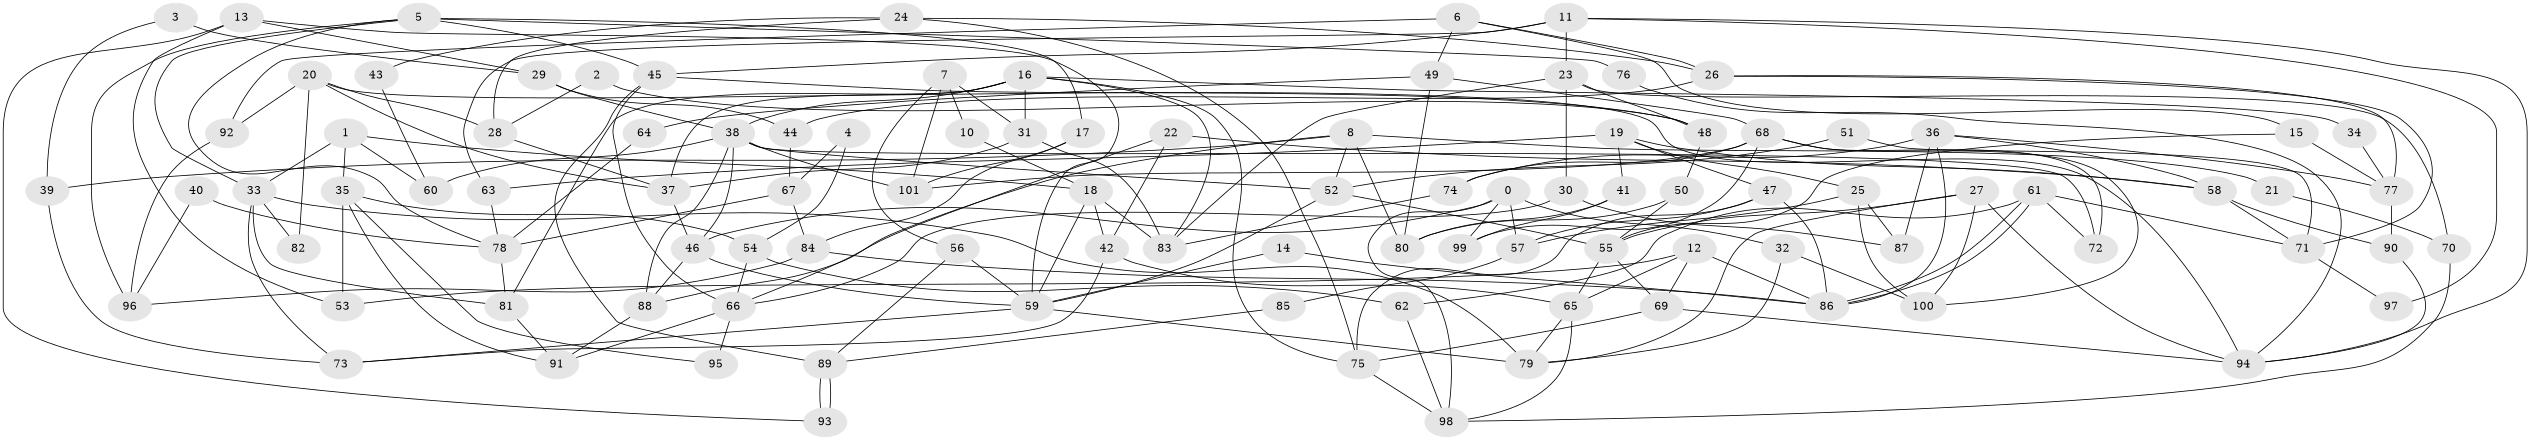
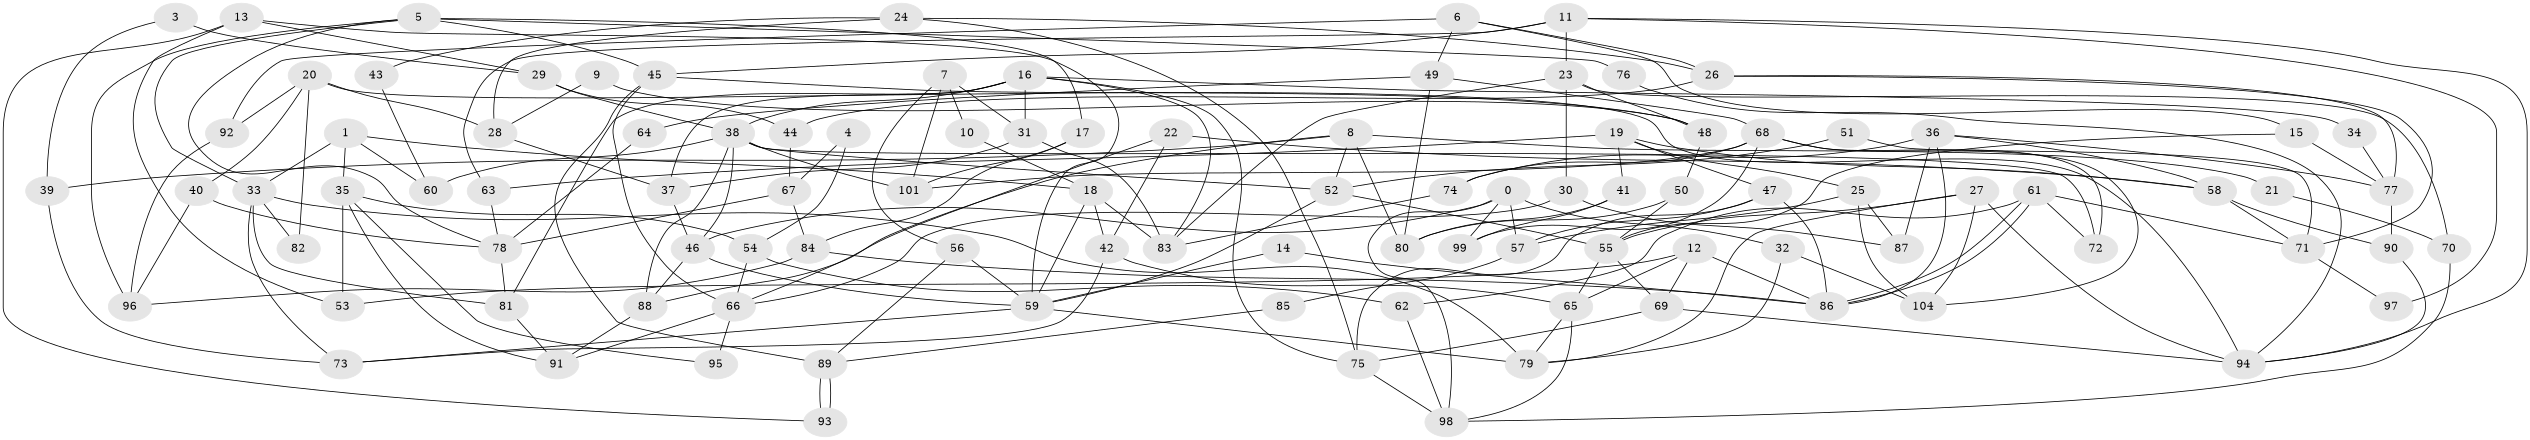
(597, 75) -> (597, 75)
(490, 155) -> (263, 141)
(1923, 307) -> (1923, 307)
